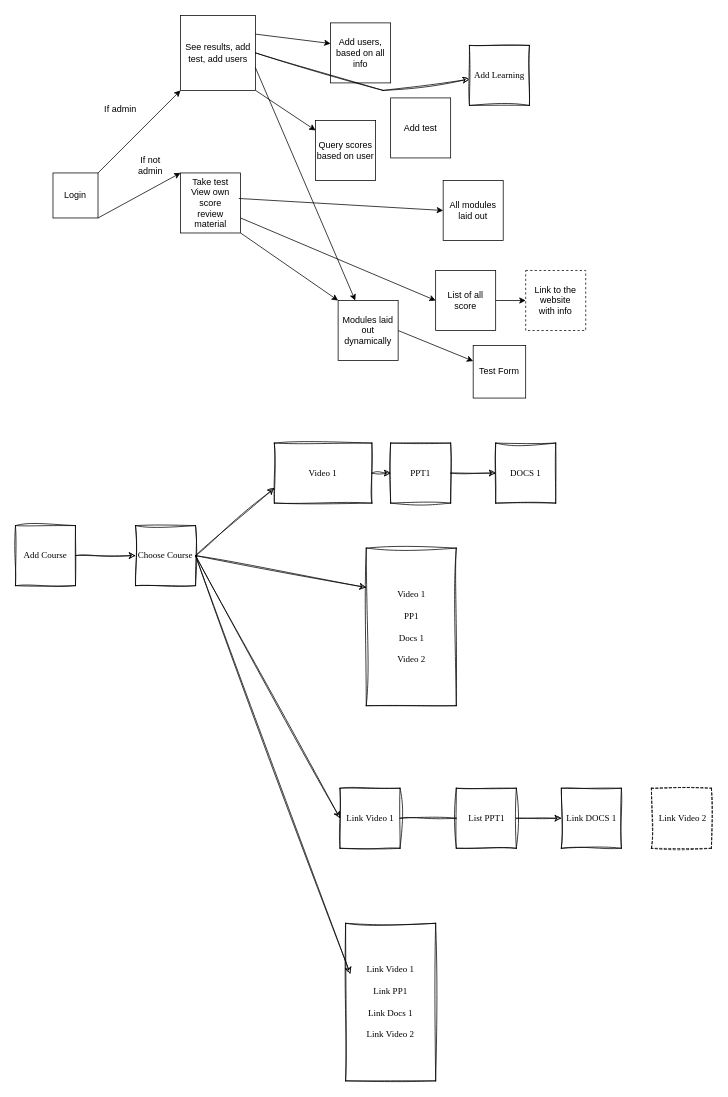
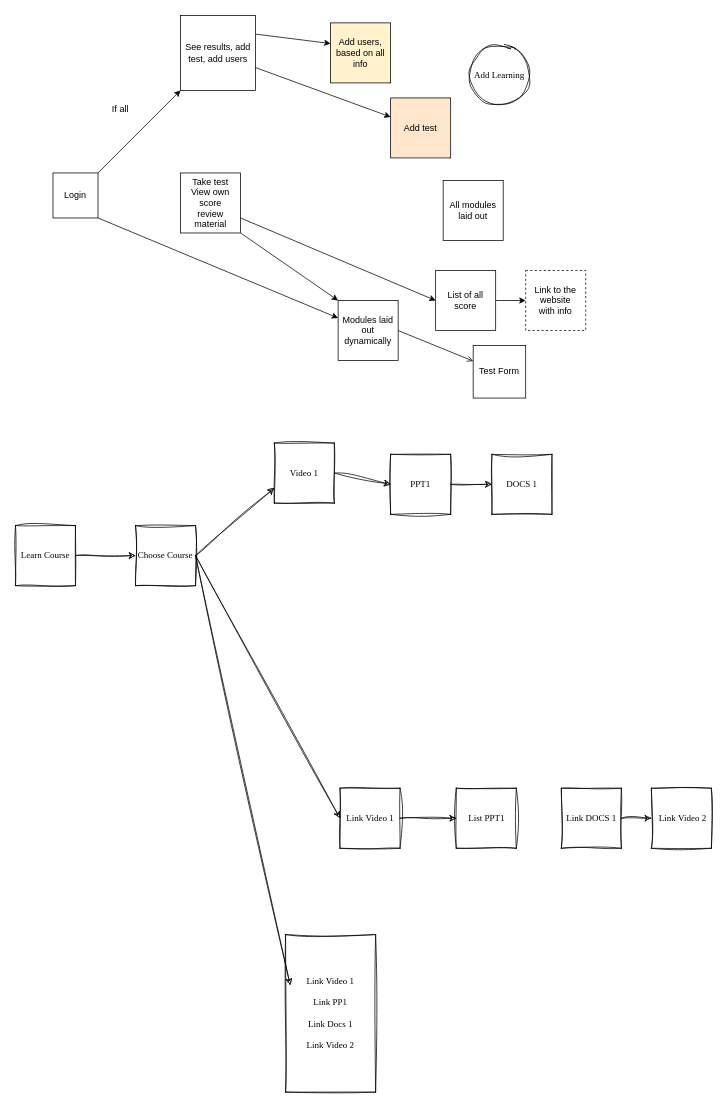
(360, 53) -> (360, 53)
(499, 75) -> (499, 75)
(359, 83) -> none
(120, 109) -> (120, 109)
(283, 109) -> none
(420, 128) -> (420, 128)
(345, 150) -> none
(150, 165) -> none
(304, 182) -> (320, 91)
(137, 197) -> (215, 267)
(338, 204) -> none
(467, 358) -> (468, 359)
(323, 473) -> (304, 473)
(420, 473) -> (420, 484)
(525, 473) -> (522, 484)
(45, 555) -> (45, 555)
(279, 571) -> none
(411, 627) -> none
(450, 818) -> (449, 818)
(538, 818) -> none
none -> (634, 818)
(681, 818) -> (681, 818)
(390, 1002) -> (330, 1013)
